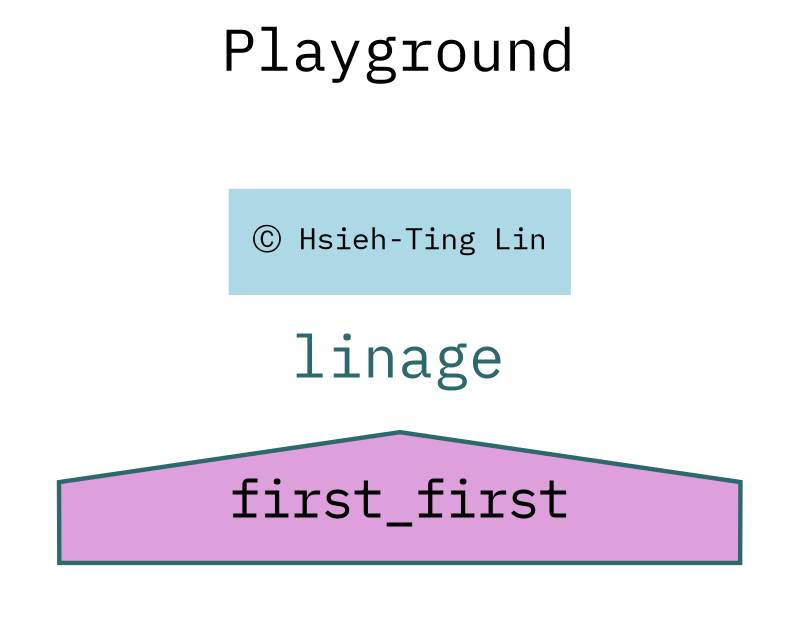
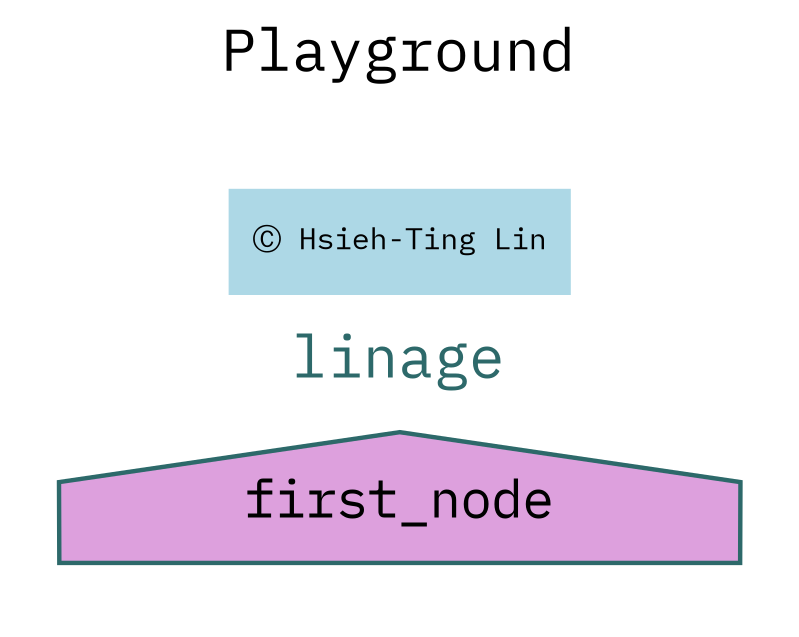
(400, 504) -> (400, 504)
